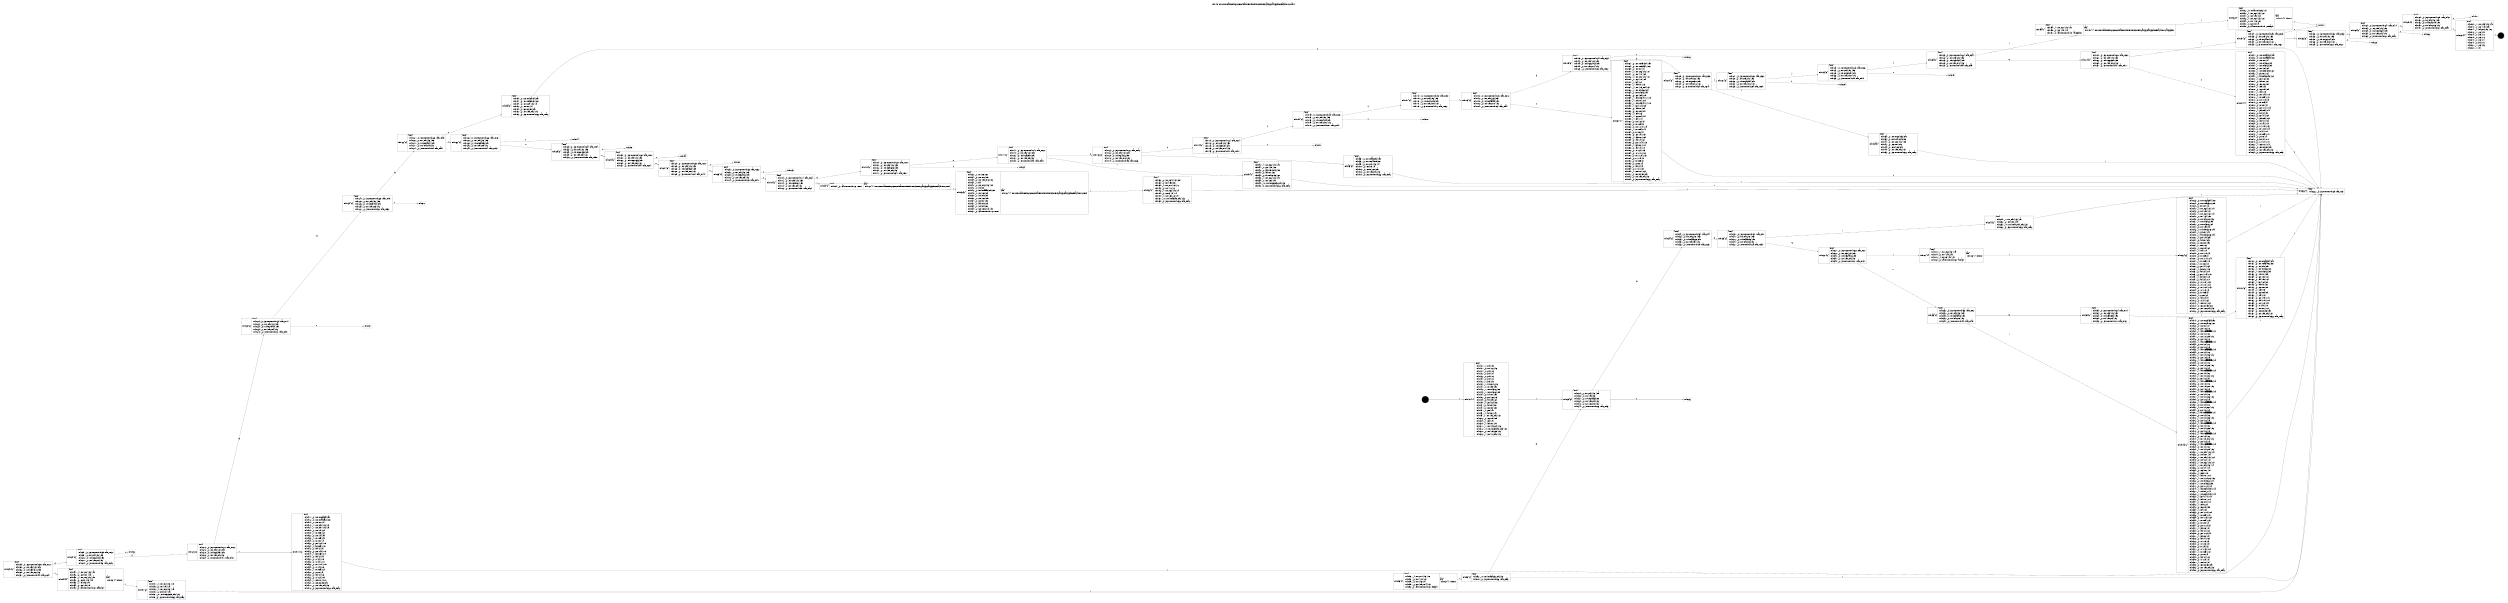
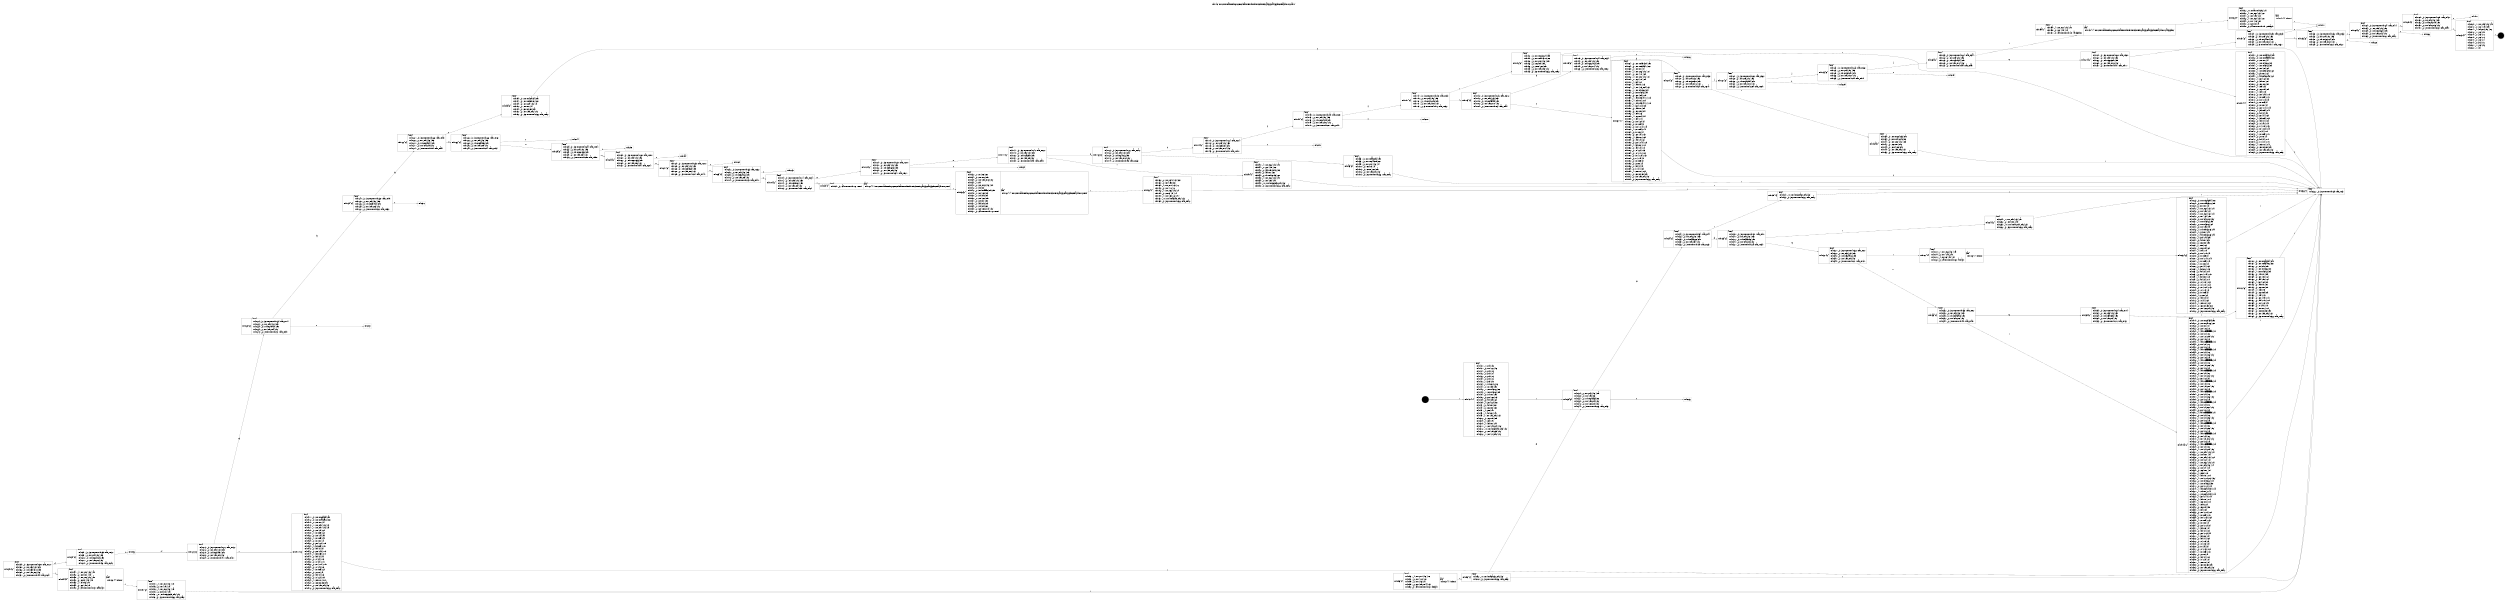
none -> (1536, 63)
none -> (1792, 196)
(151, 556) -> (161, 552)
